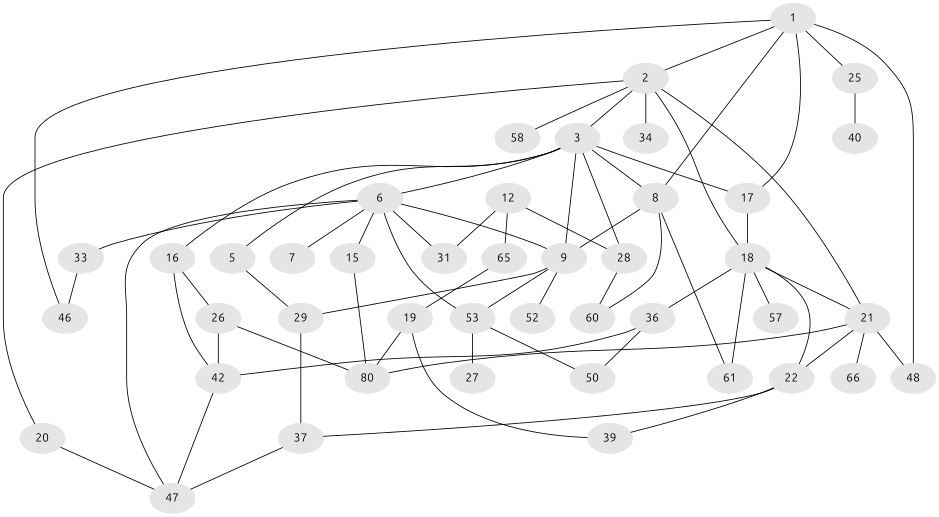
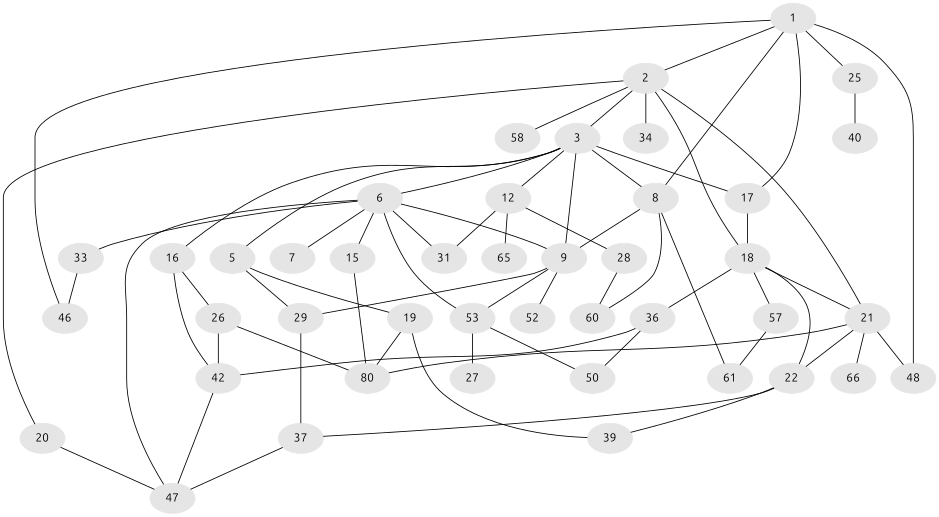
(601, 198) -> (543, 168)
(470, 281) -> (319, 293)
(739, 318) -> (753, 348)
